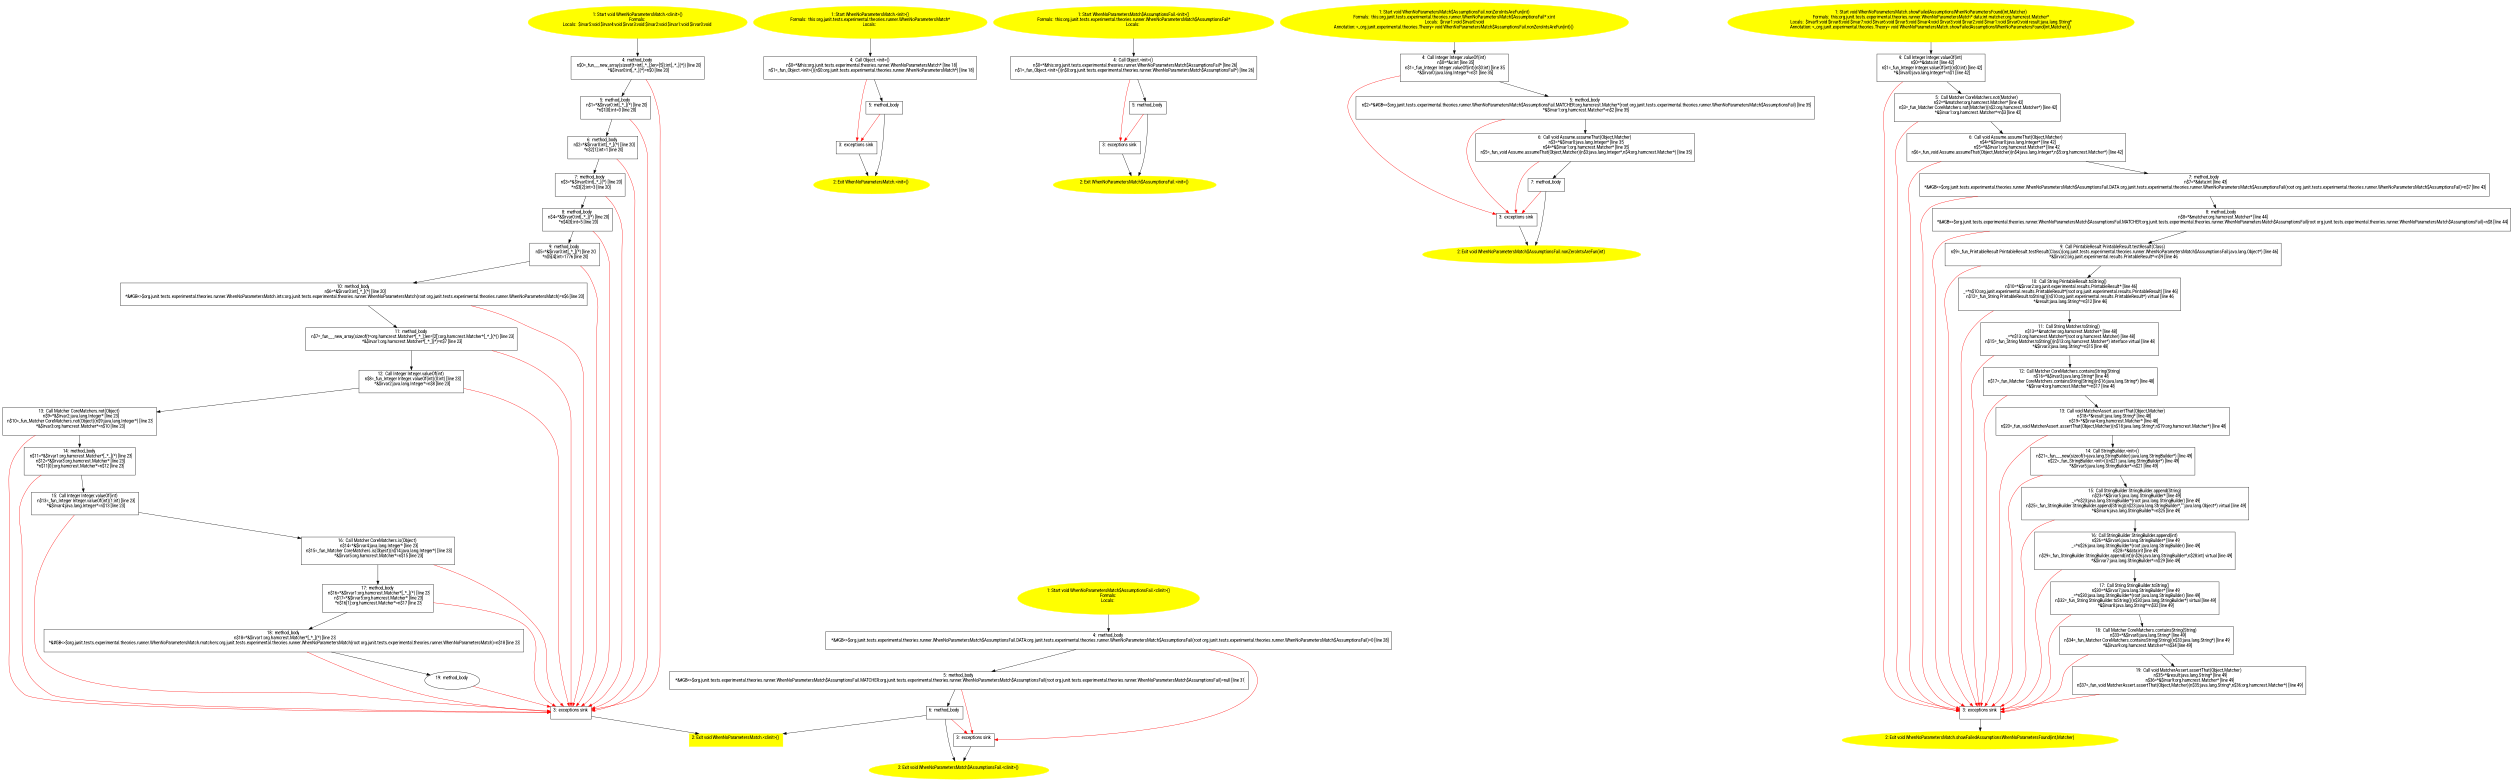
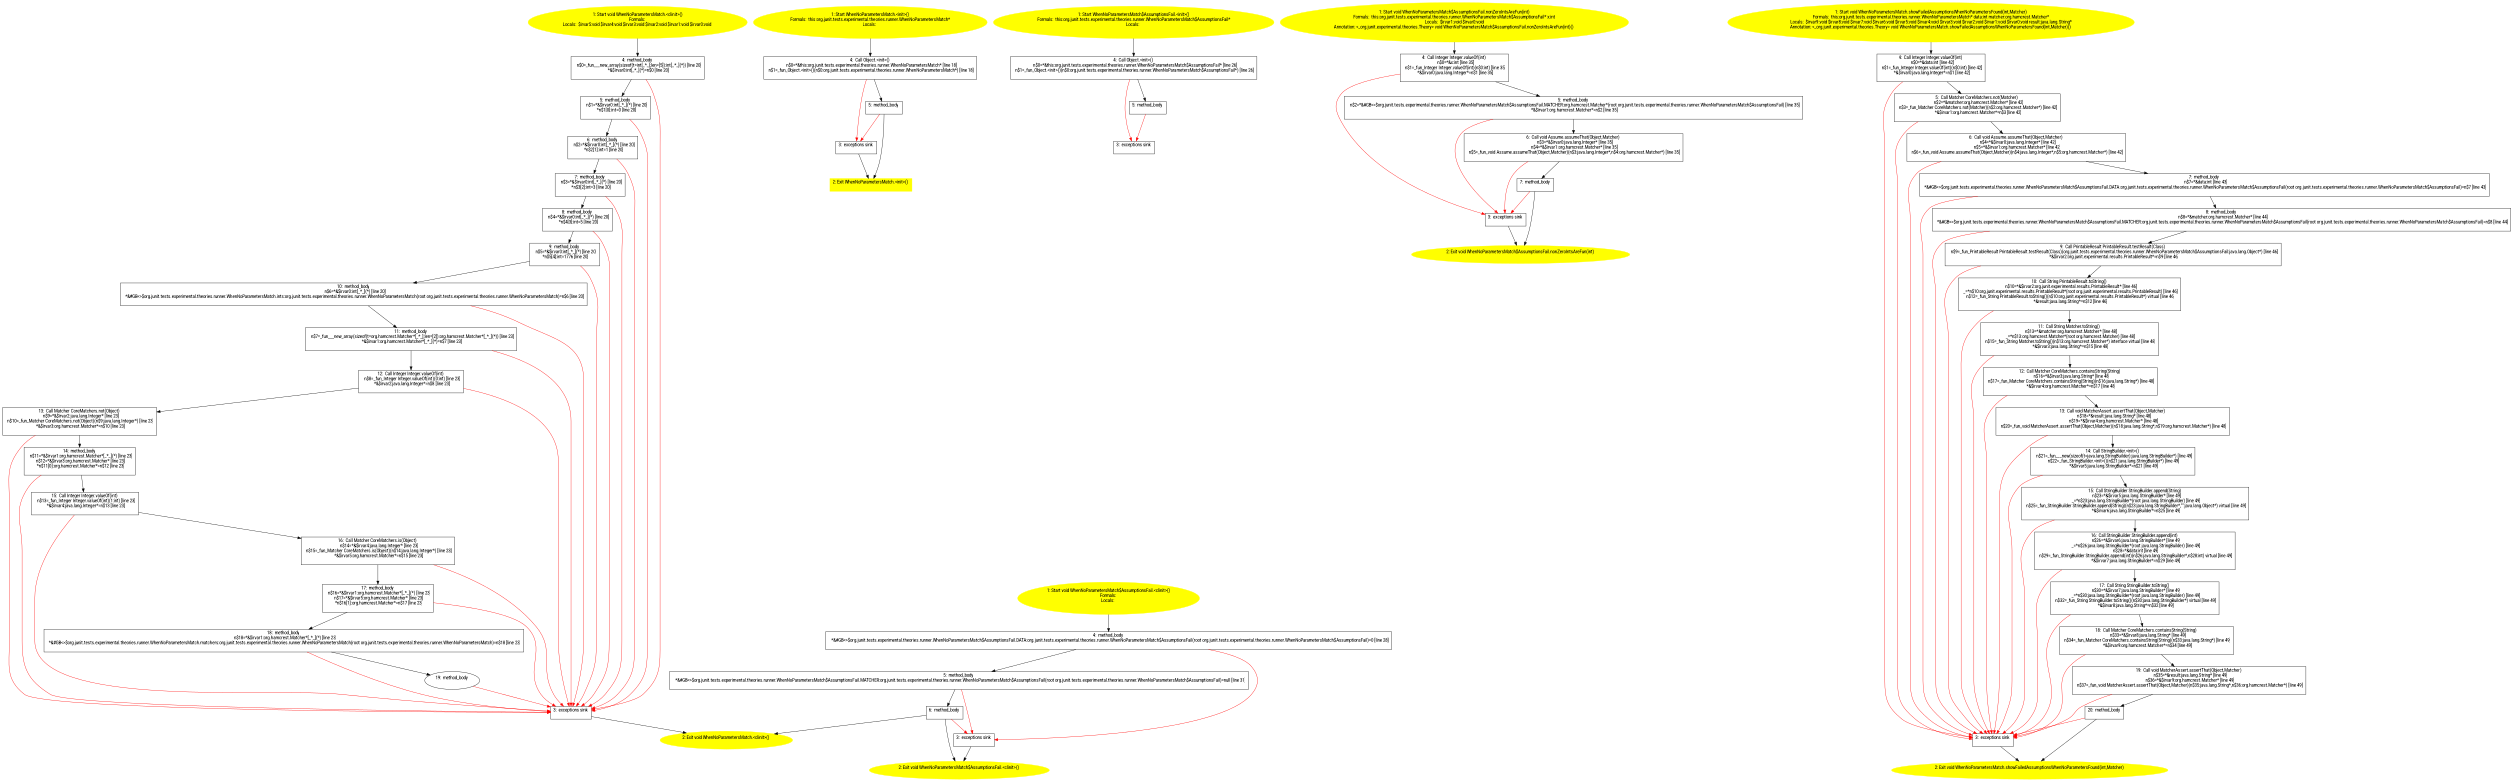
(872, 185) -> (871, 185)
(1135, 185) -> none
none -> (2104, 713)
(736, 740) -> (726, 740)
